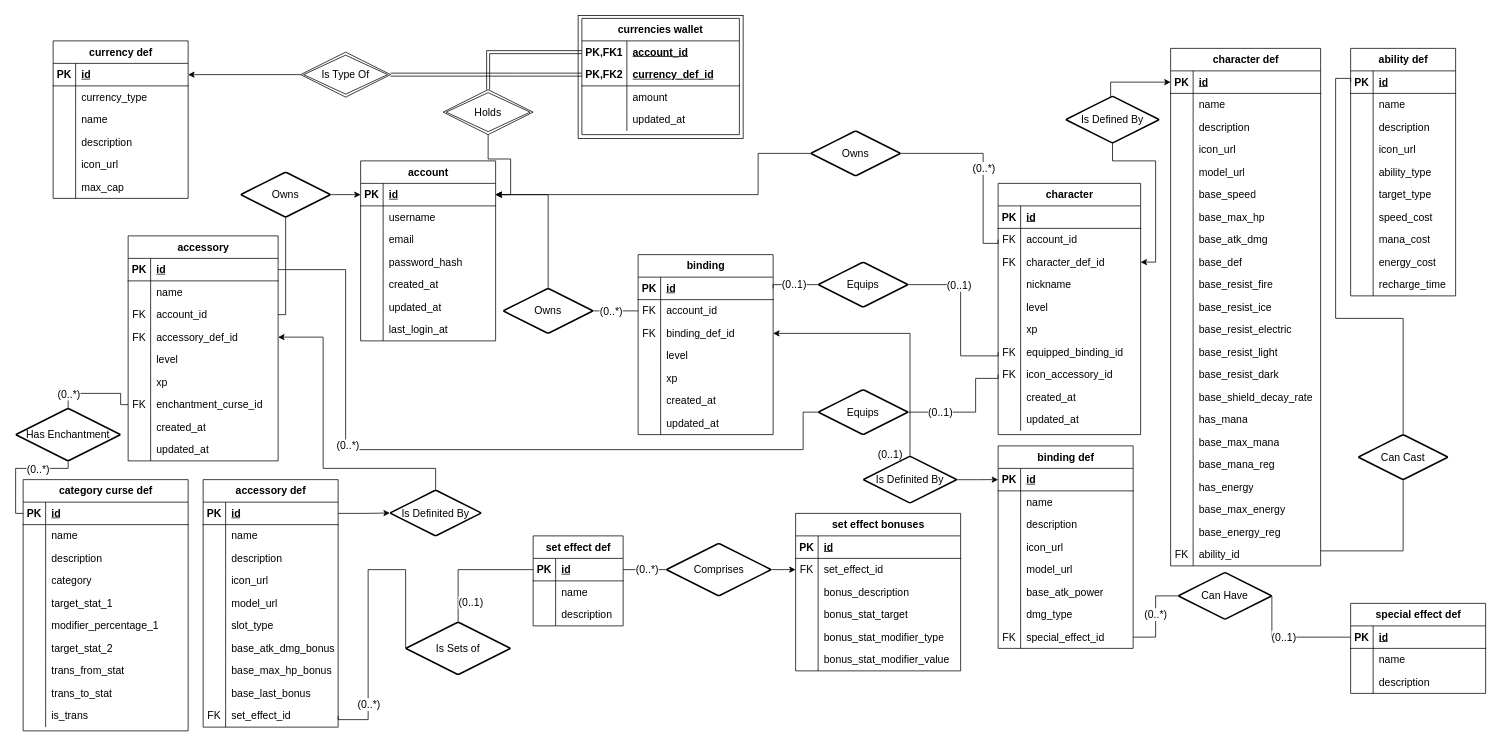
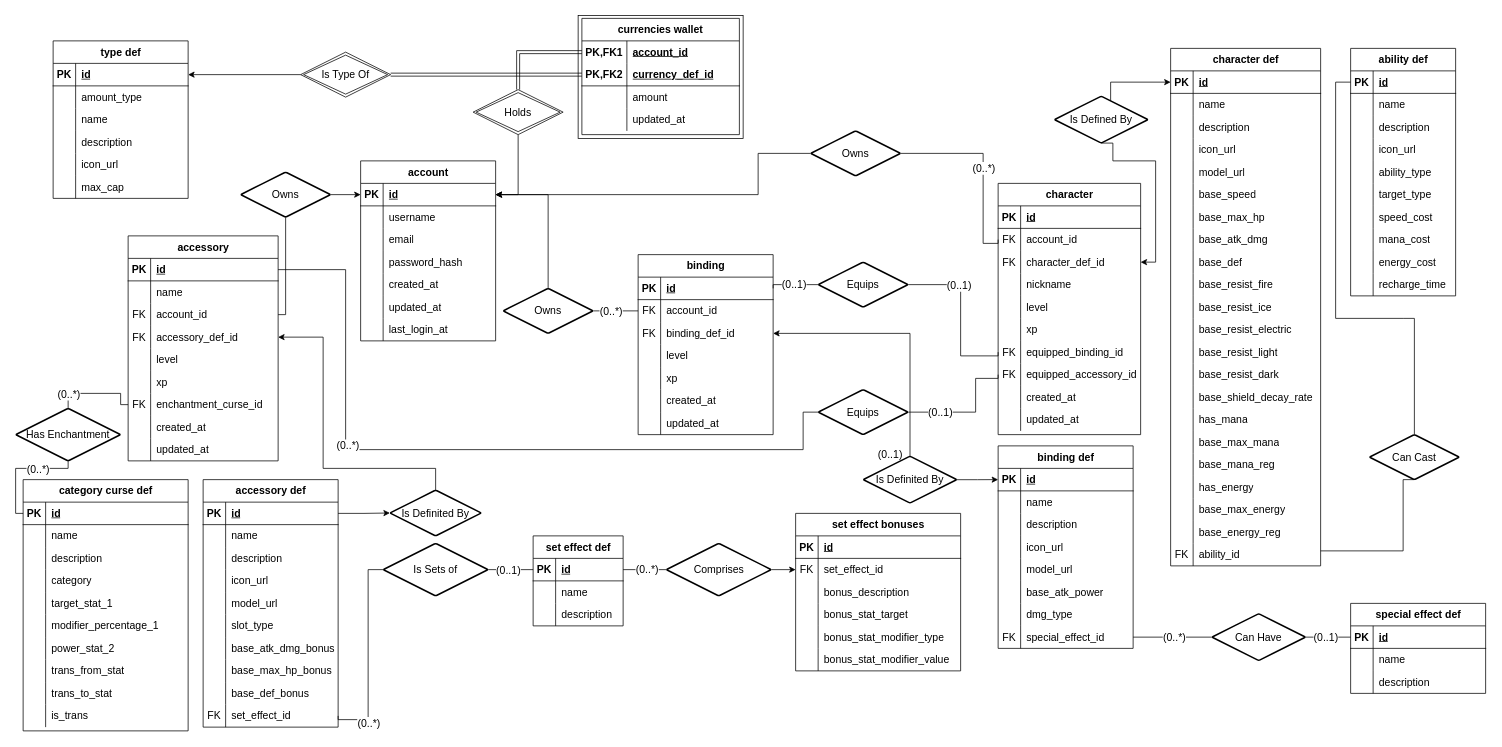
(121, 52) -> (121, 52)
(120, 97) -> (114, 97)
(488, 112) -> (518, 112)
(1112, 120) -> (1101, 120)
(1074, 375) -> (1083, 375)
(1403, 457) -> (1414, 457)
(1225, 596) -> (1259, 637)
(90, 648) -> (87, 648)
(458, 648) -> (435, 570)
(274, 693) -> (273, 693)
